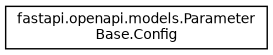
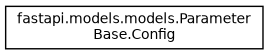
(136, 28) -> (134, 28)
